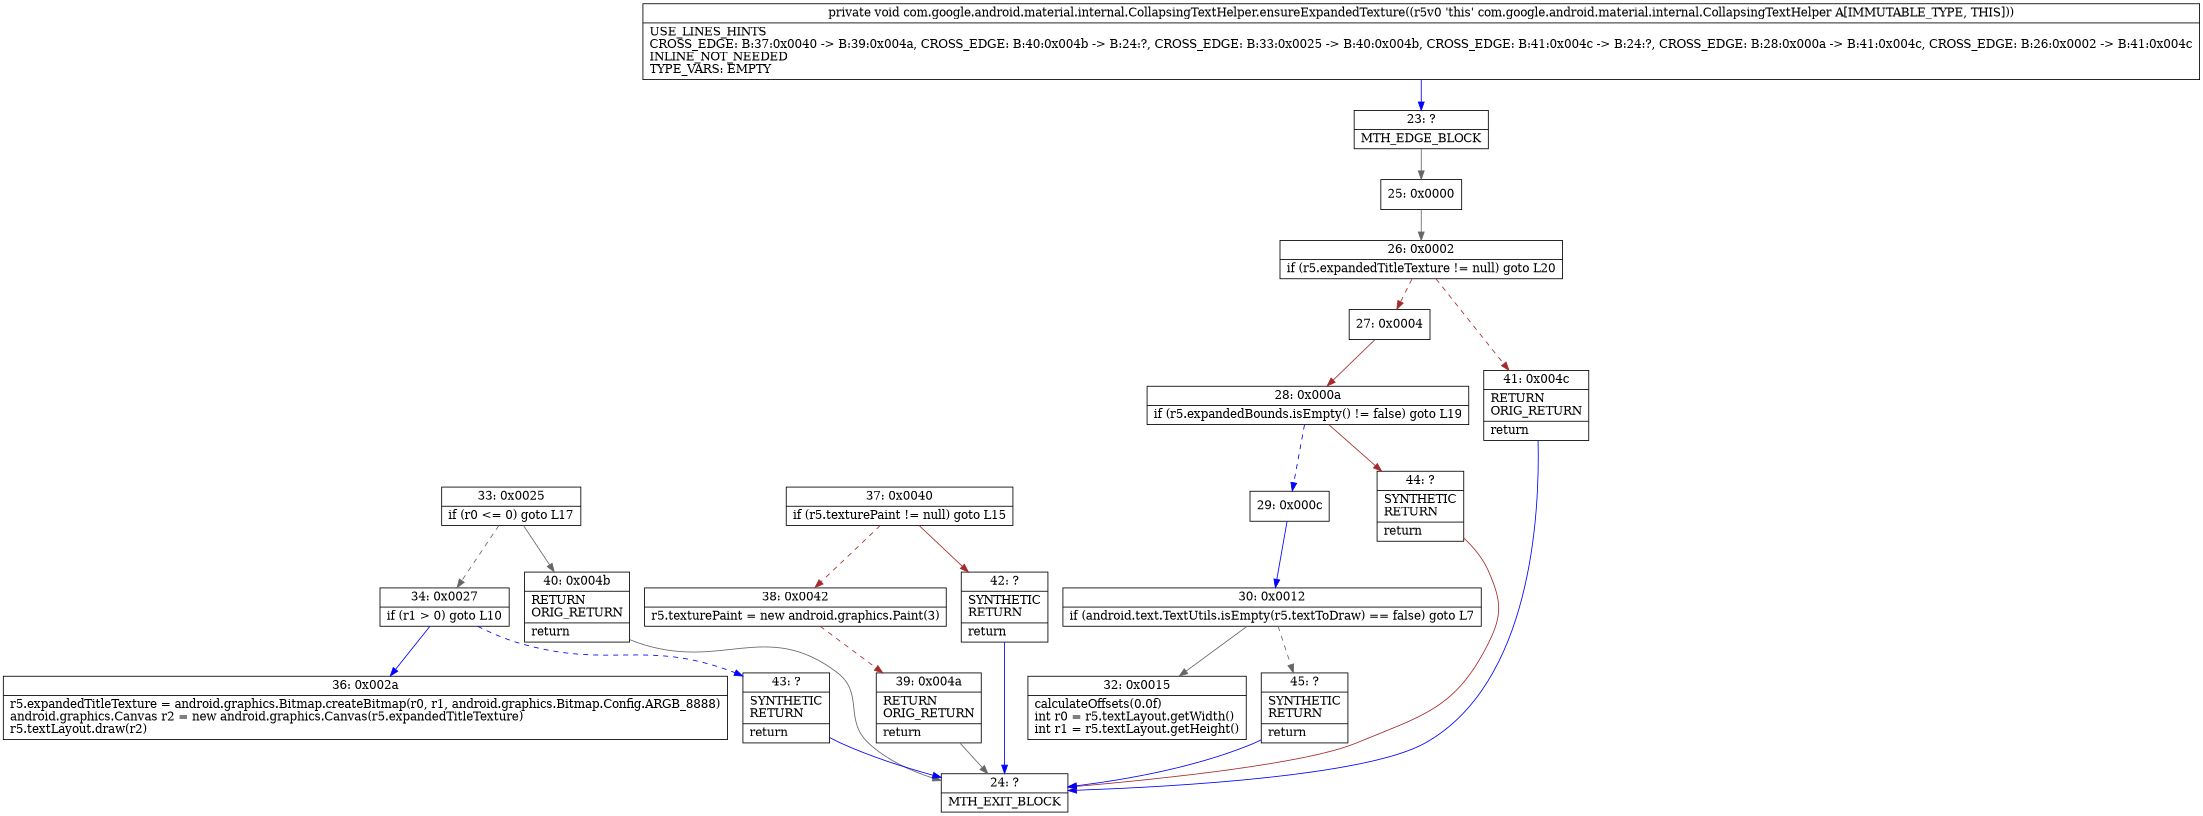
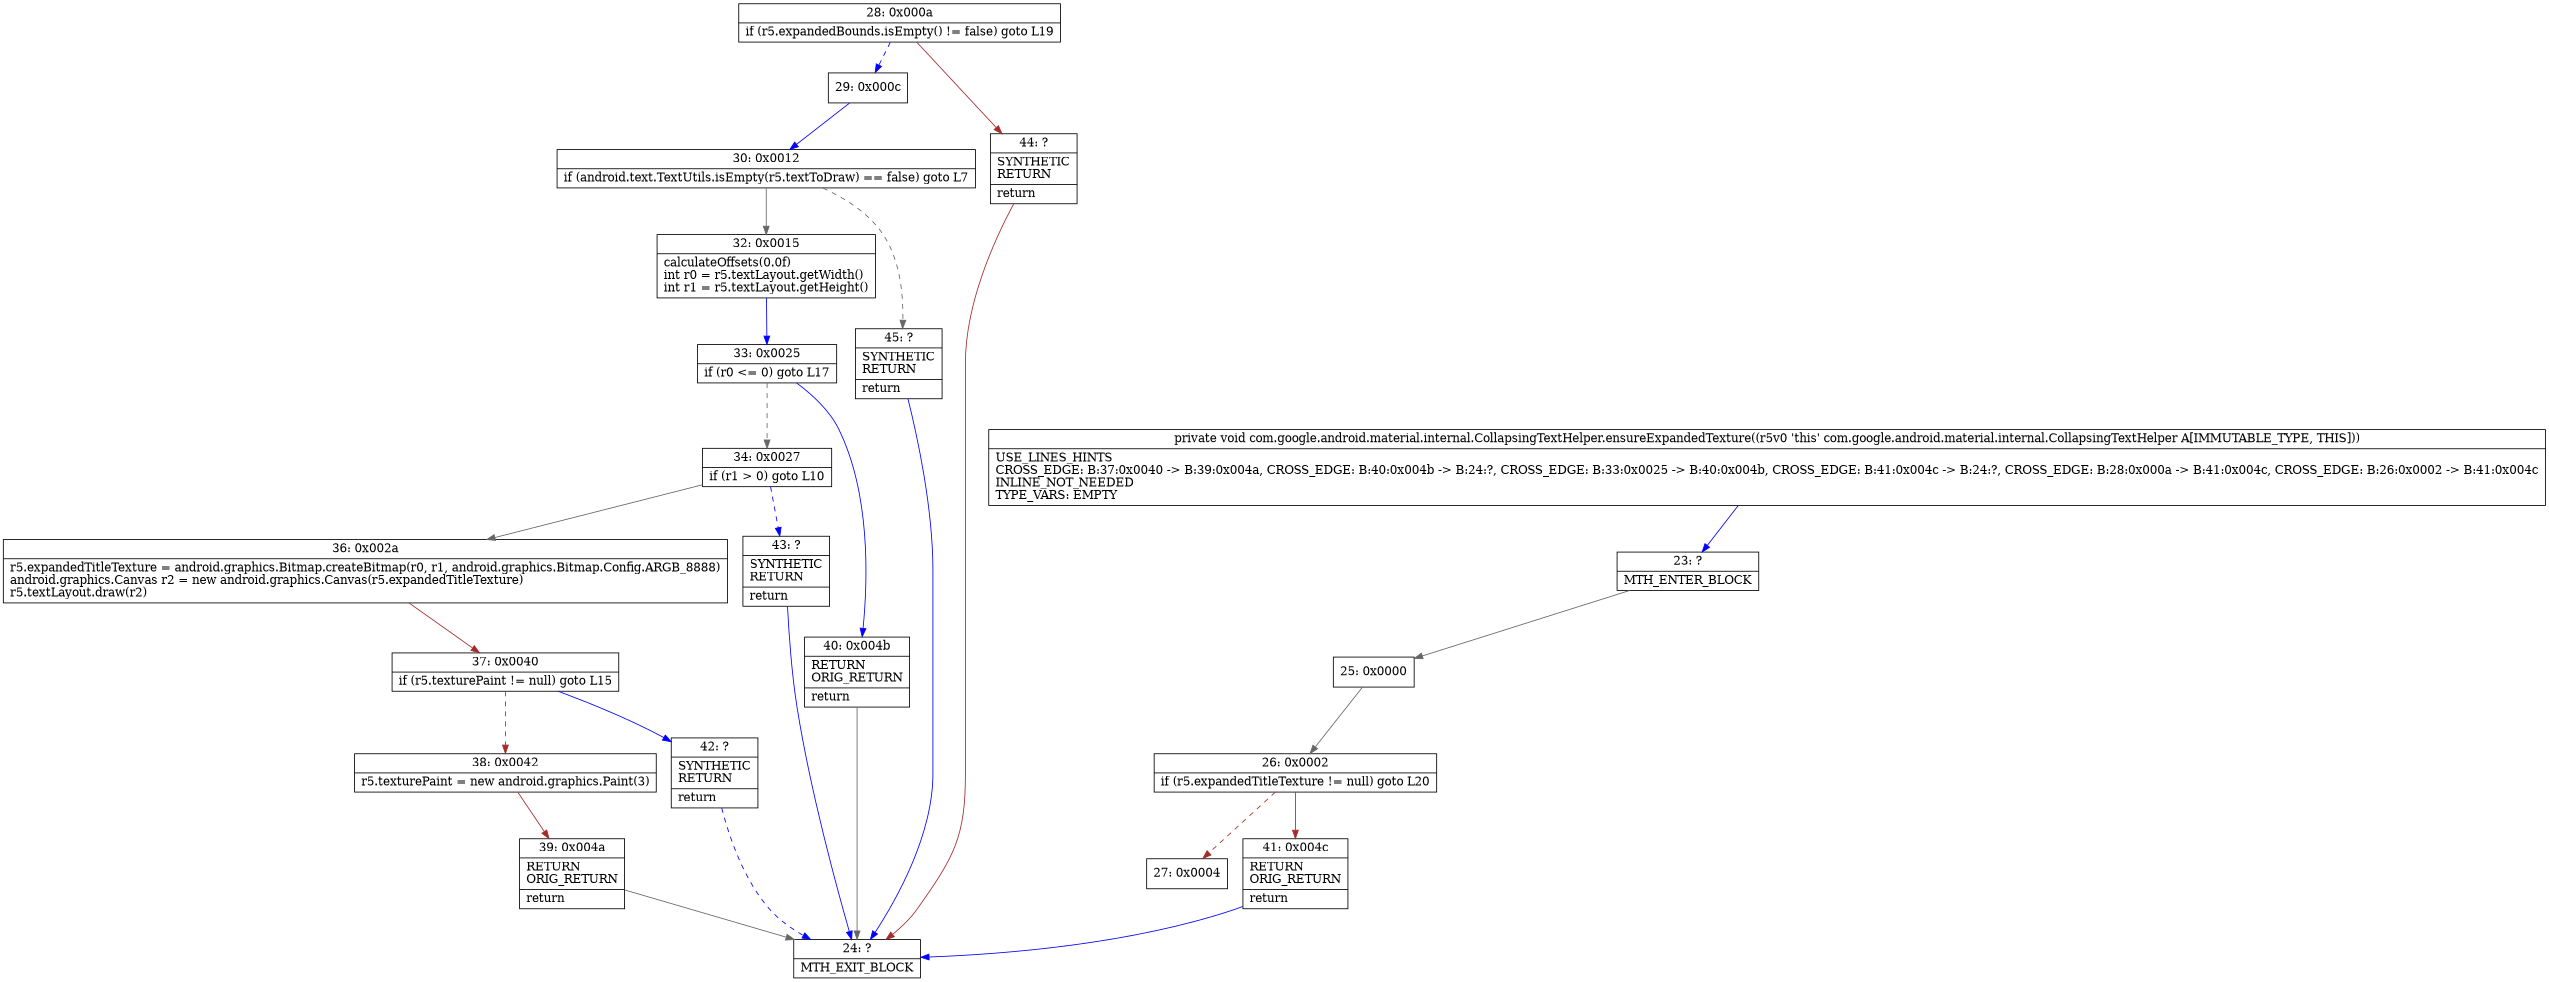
(1421, 139) -> (1688, 580)
none -> (767, 317)
(1470, 321) -> (1295, 811)
(1354, 360) -> none
(537, 545) -> (859, 496)
(941, 546) -> (612, 713)
none -> (441, 625)
(848, 647) -> (531, 812)
(413, 648) -> (599, 511)
(1005, 704) -> (750, 880)
